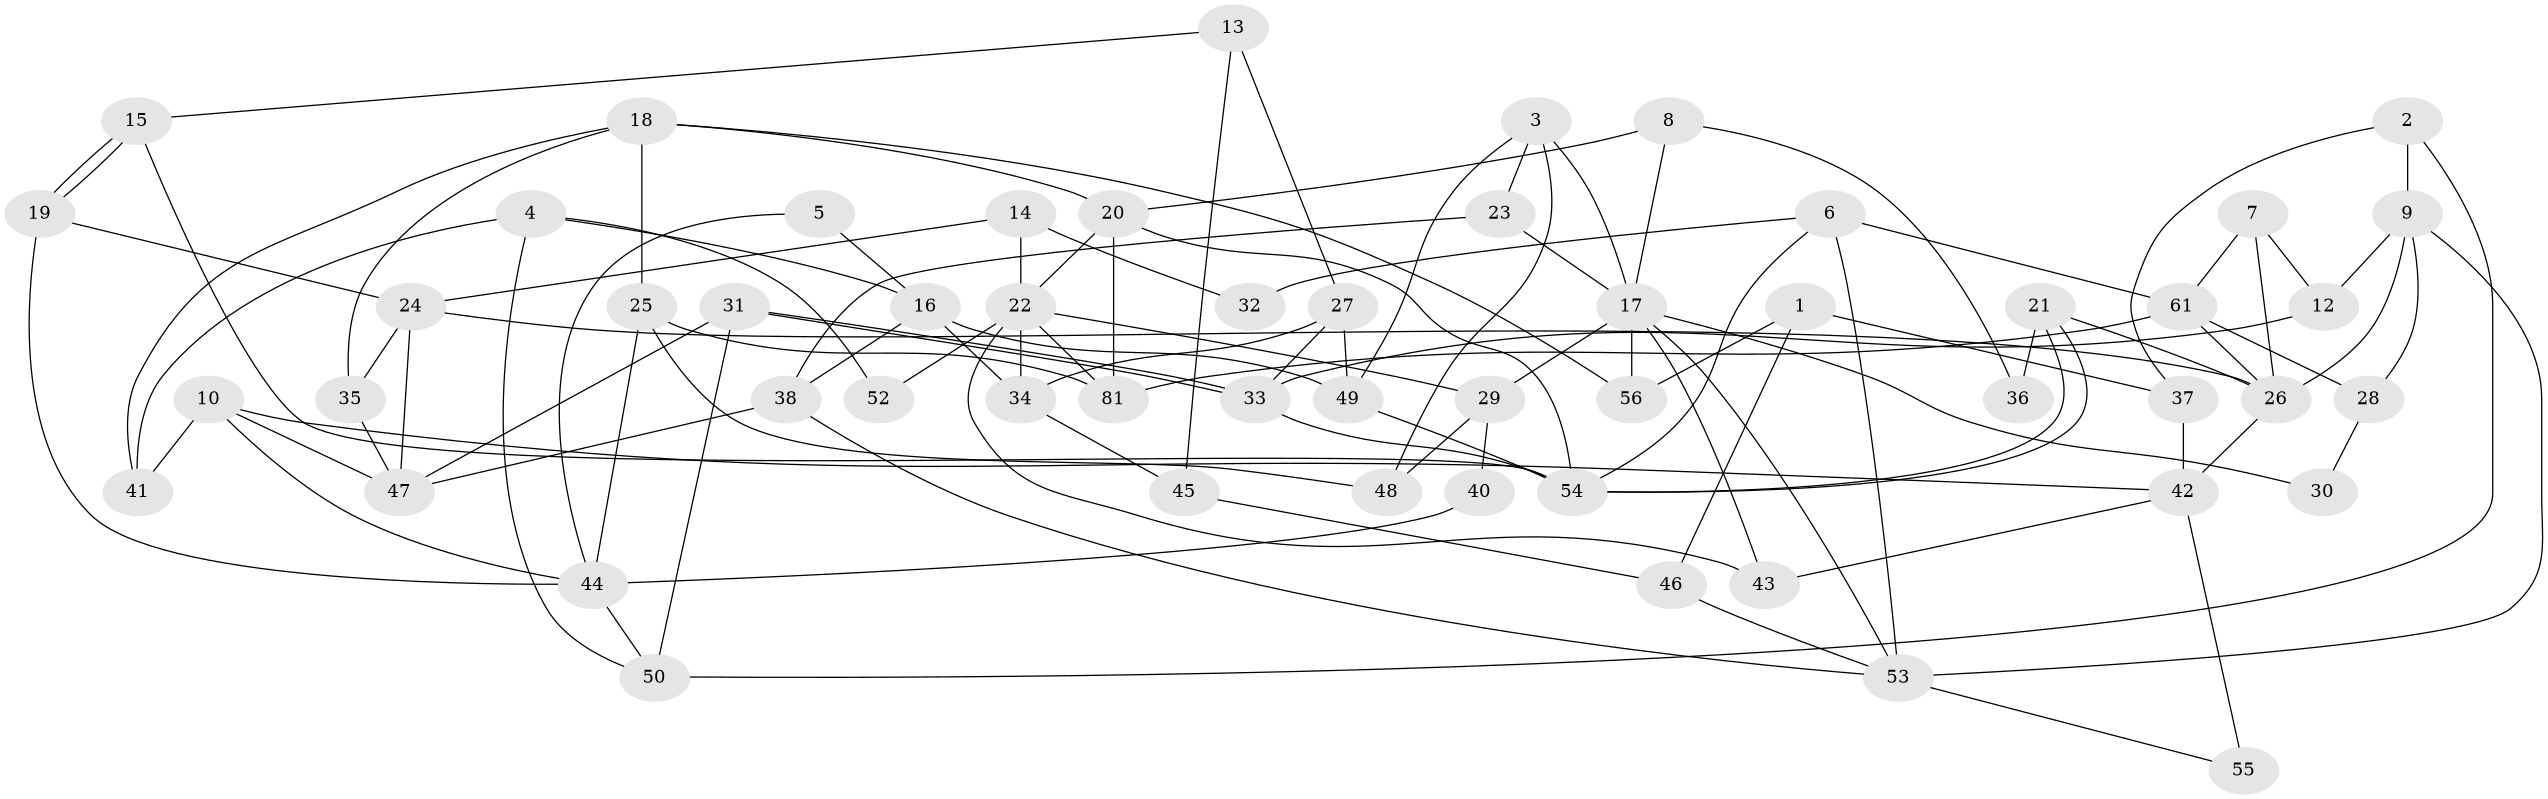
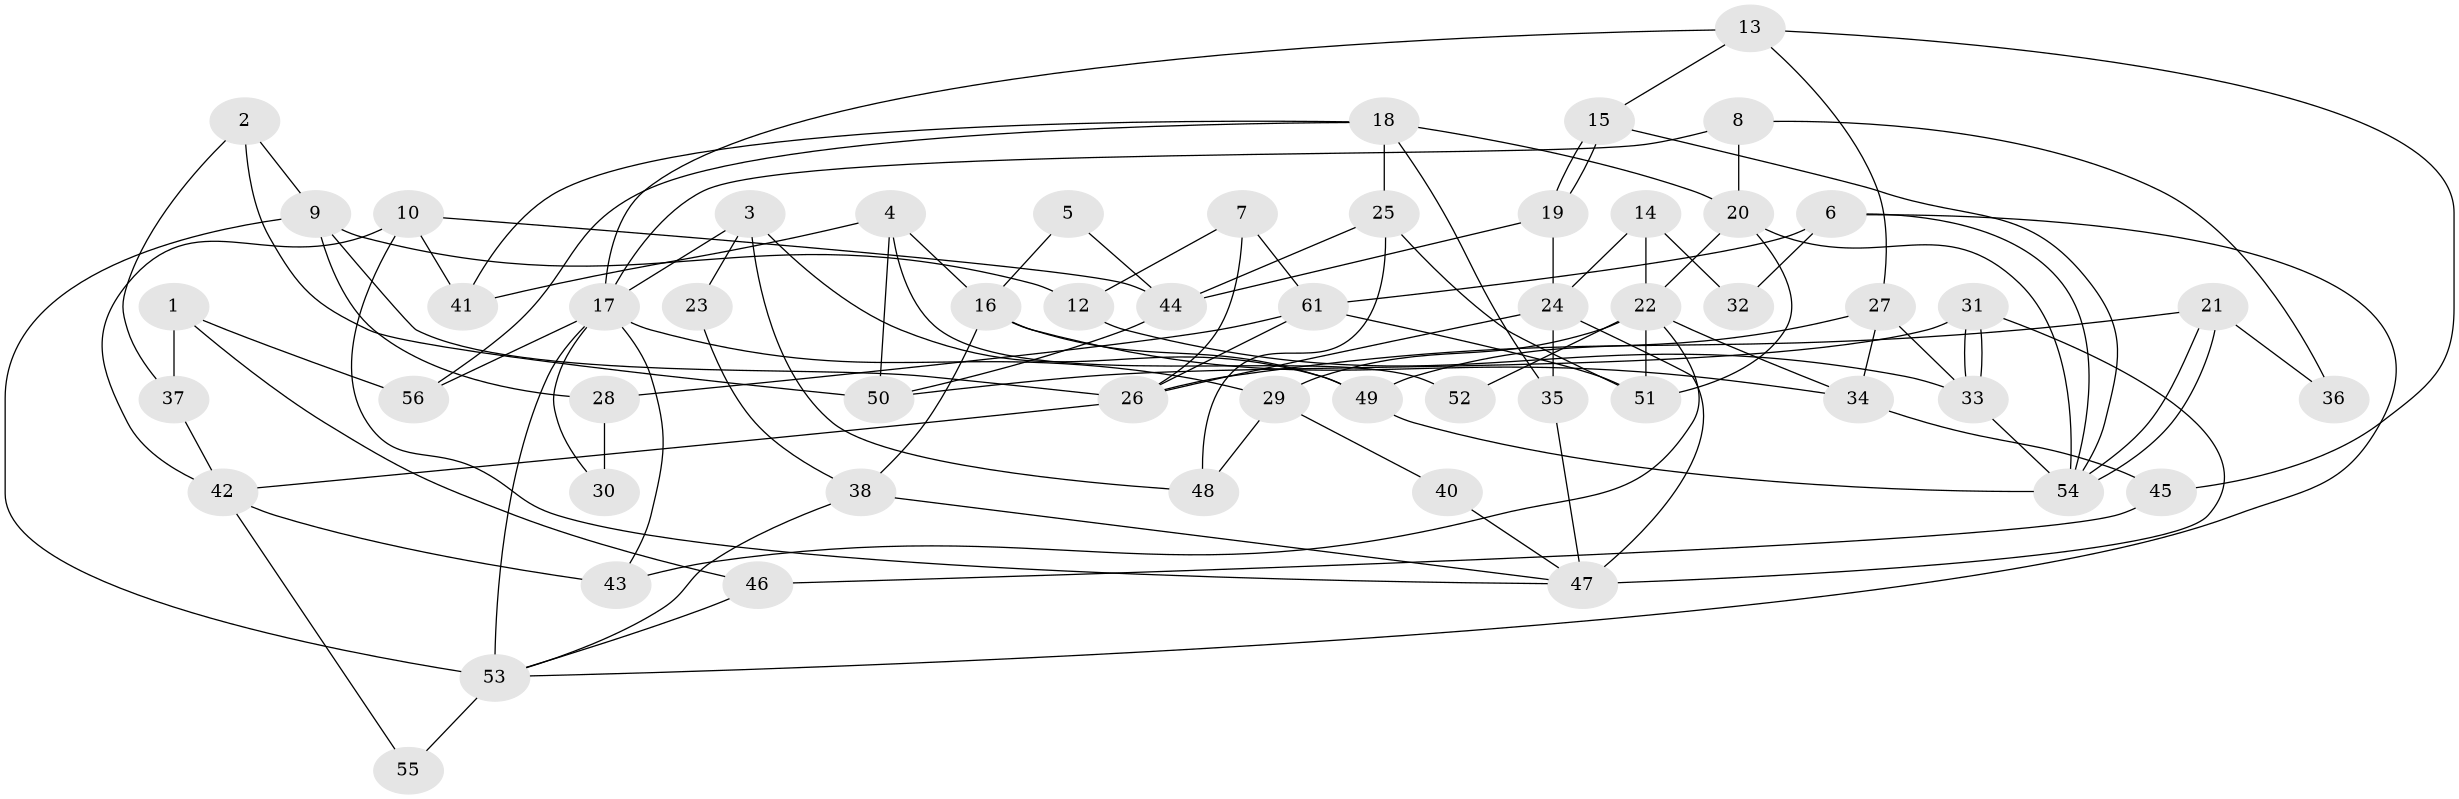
(1566, 260) -> (1119, 66)
(1114, 400) -> (1646, 400)
(1042, 562) -> (1515, 539)
